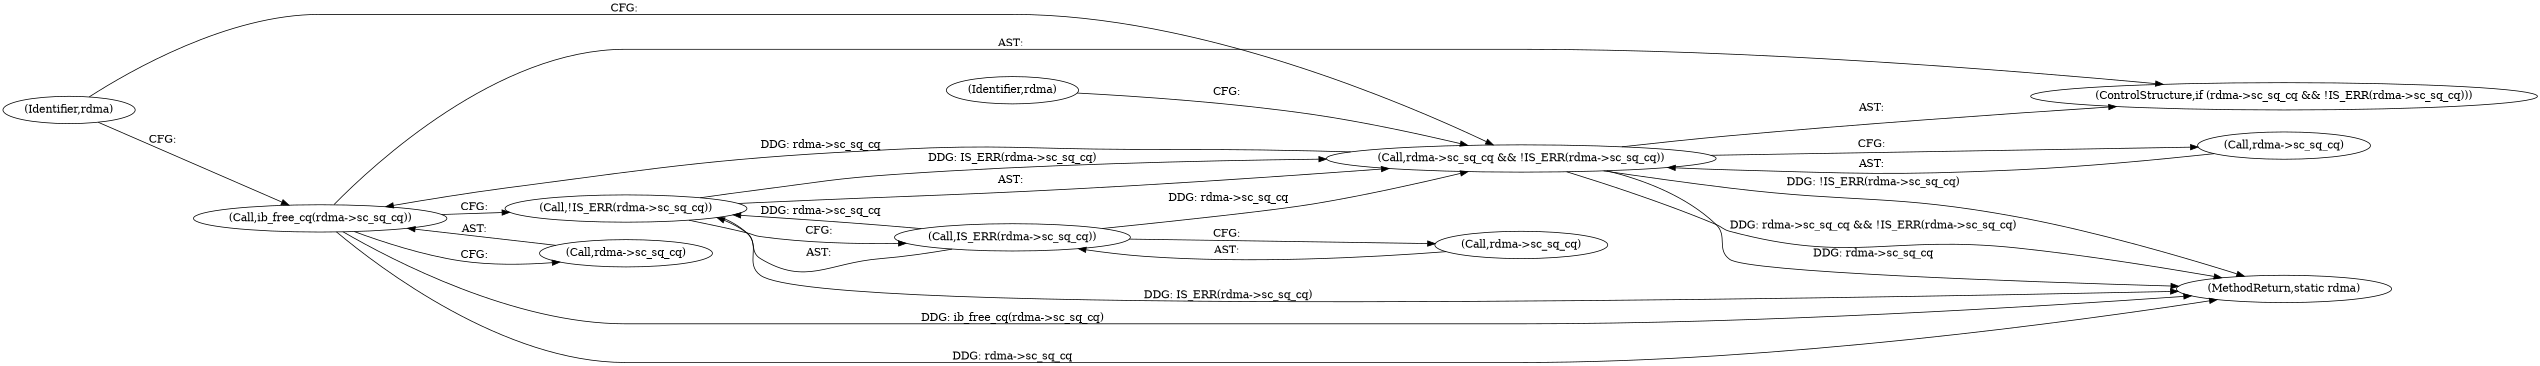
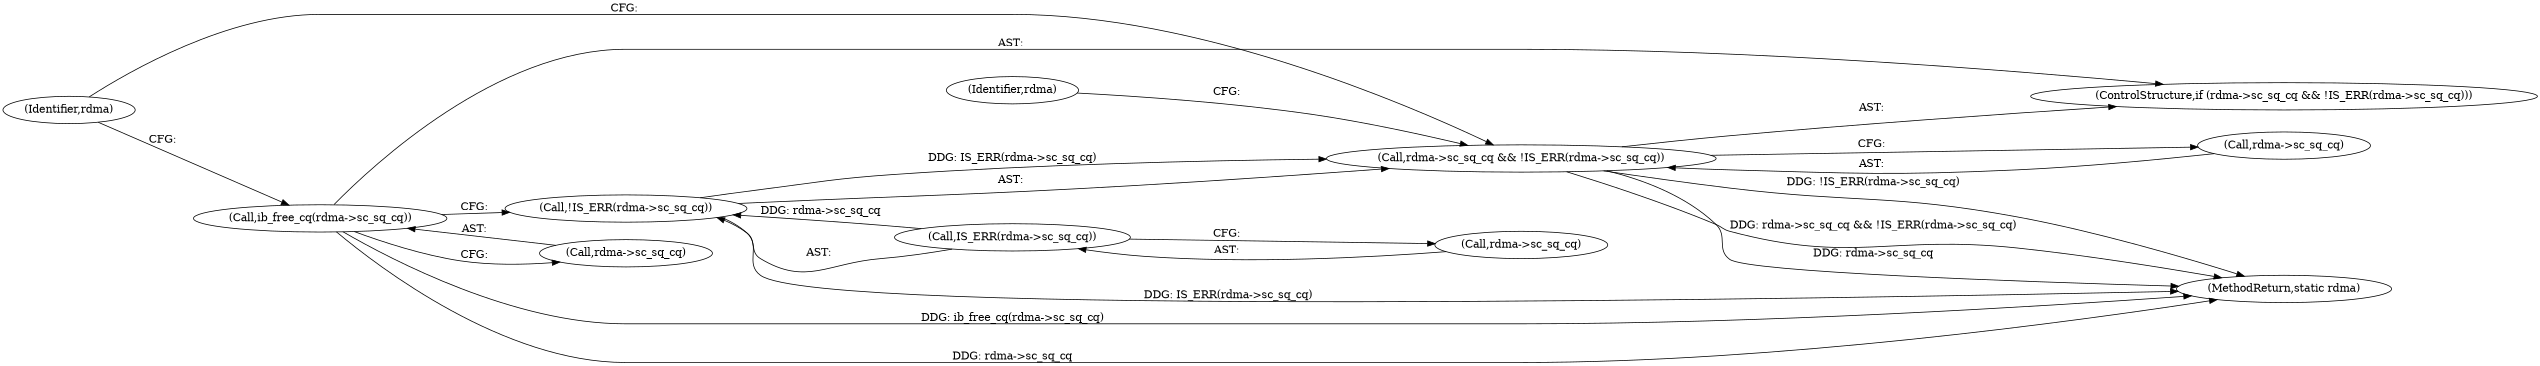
(870, 151) -> none
(1283, 208) -> none
(793, 240) -> none
